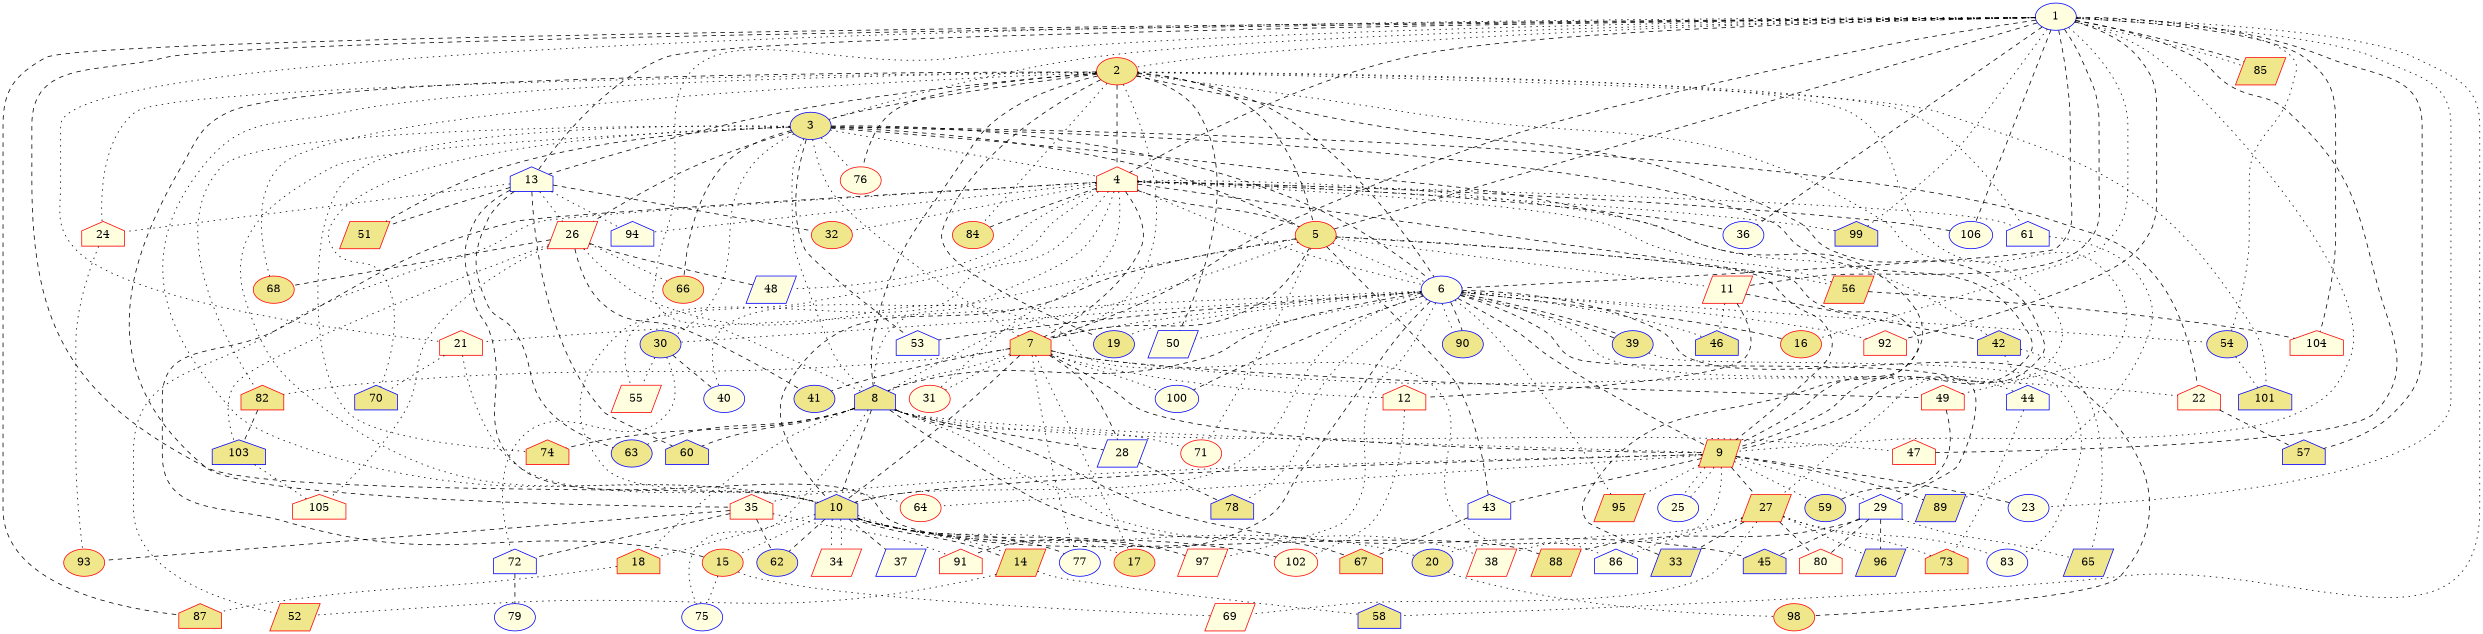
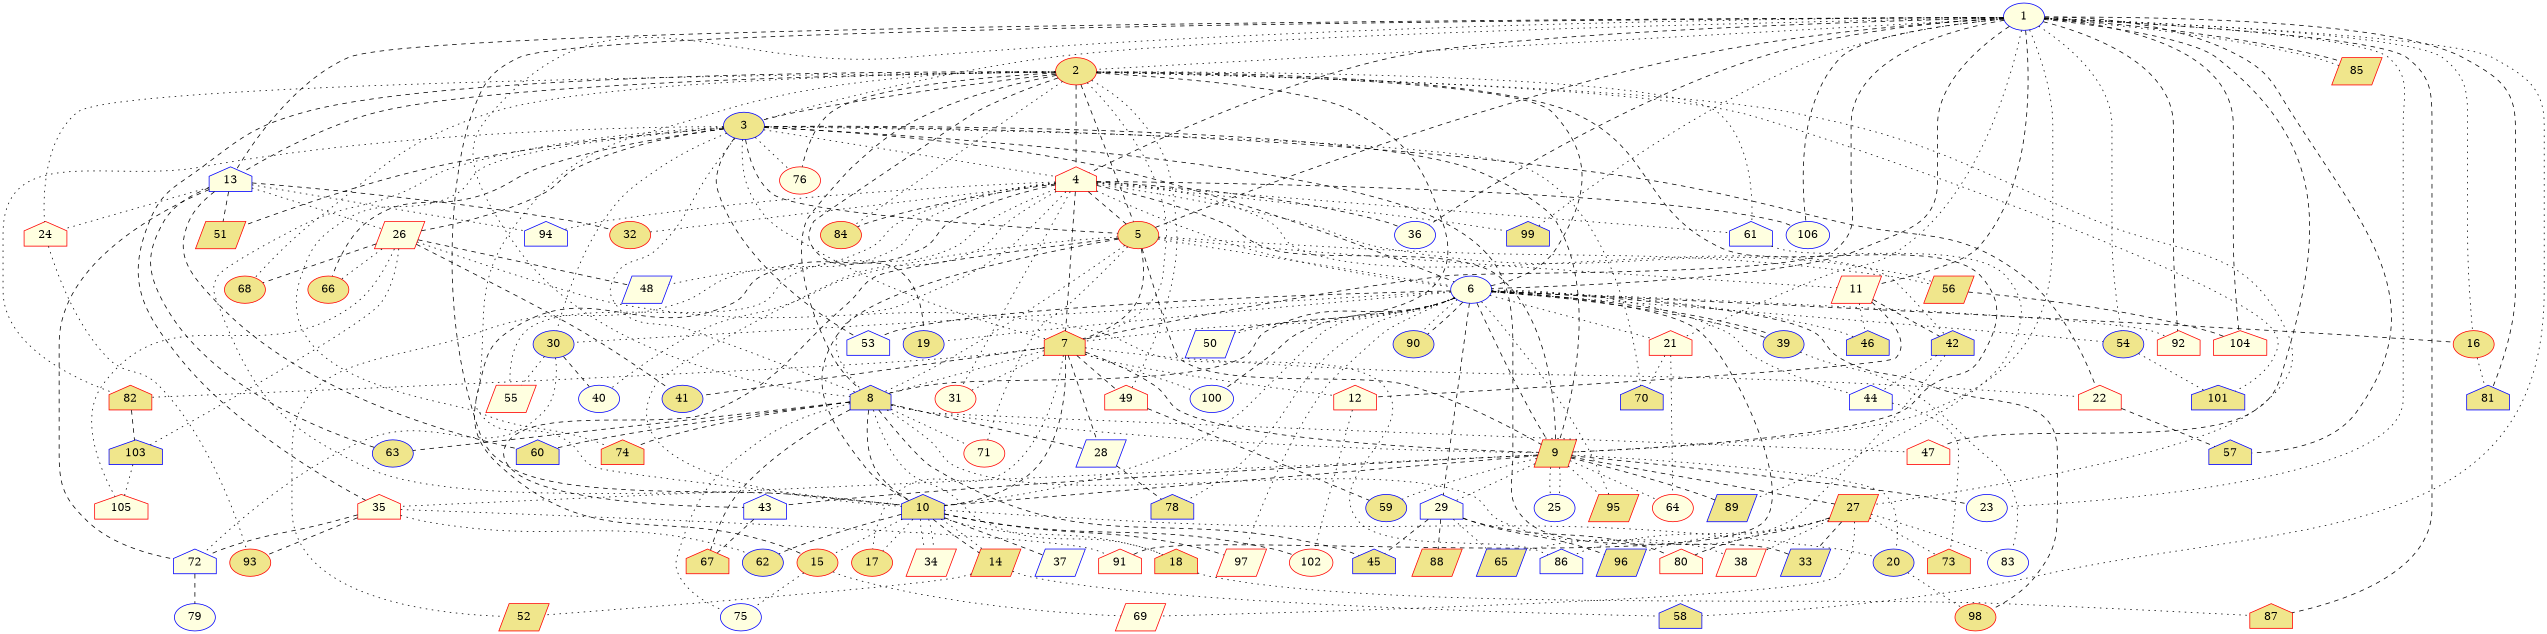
none -> (2488, 399)
(876, 504) -> (59, 358)
(764, 534) -> (575, 531)
(1080, 563) -> none
